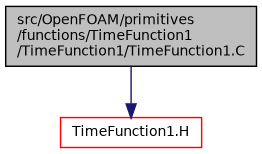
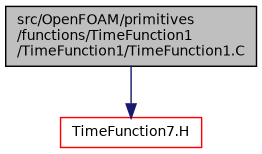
(131, 133) -> (131, 133)
